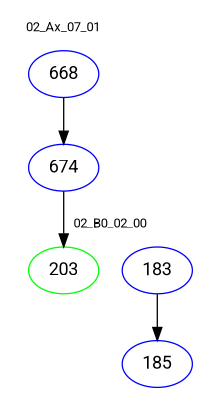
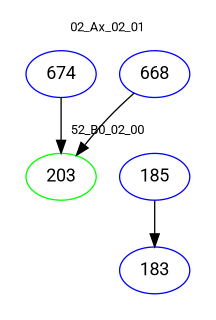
(64, 28) -> (108, 28)
(64, 115) -> (100, 127)
(110, 224) -> (108, 131)
(157, 311) -> (155, 217)
